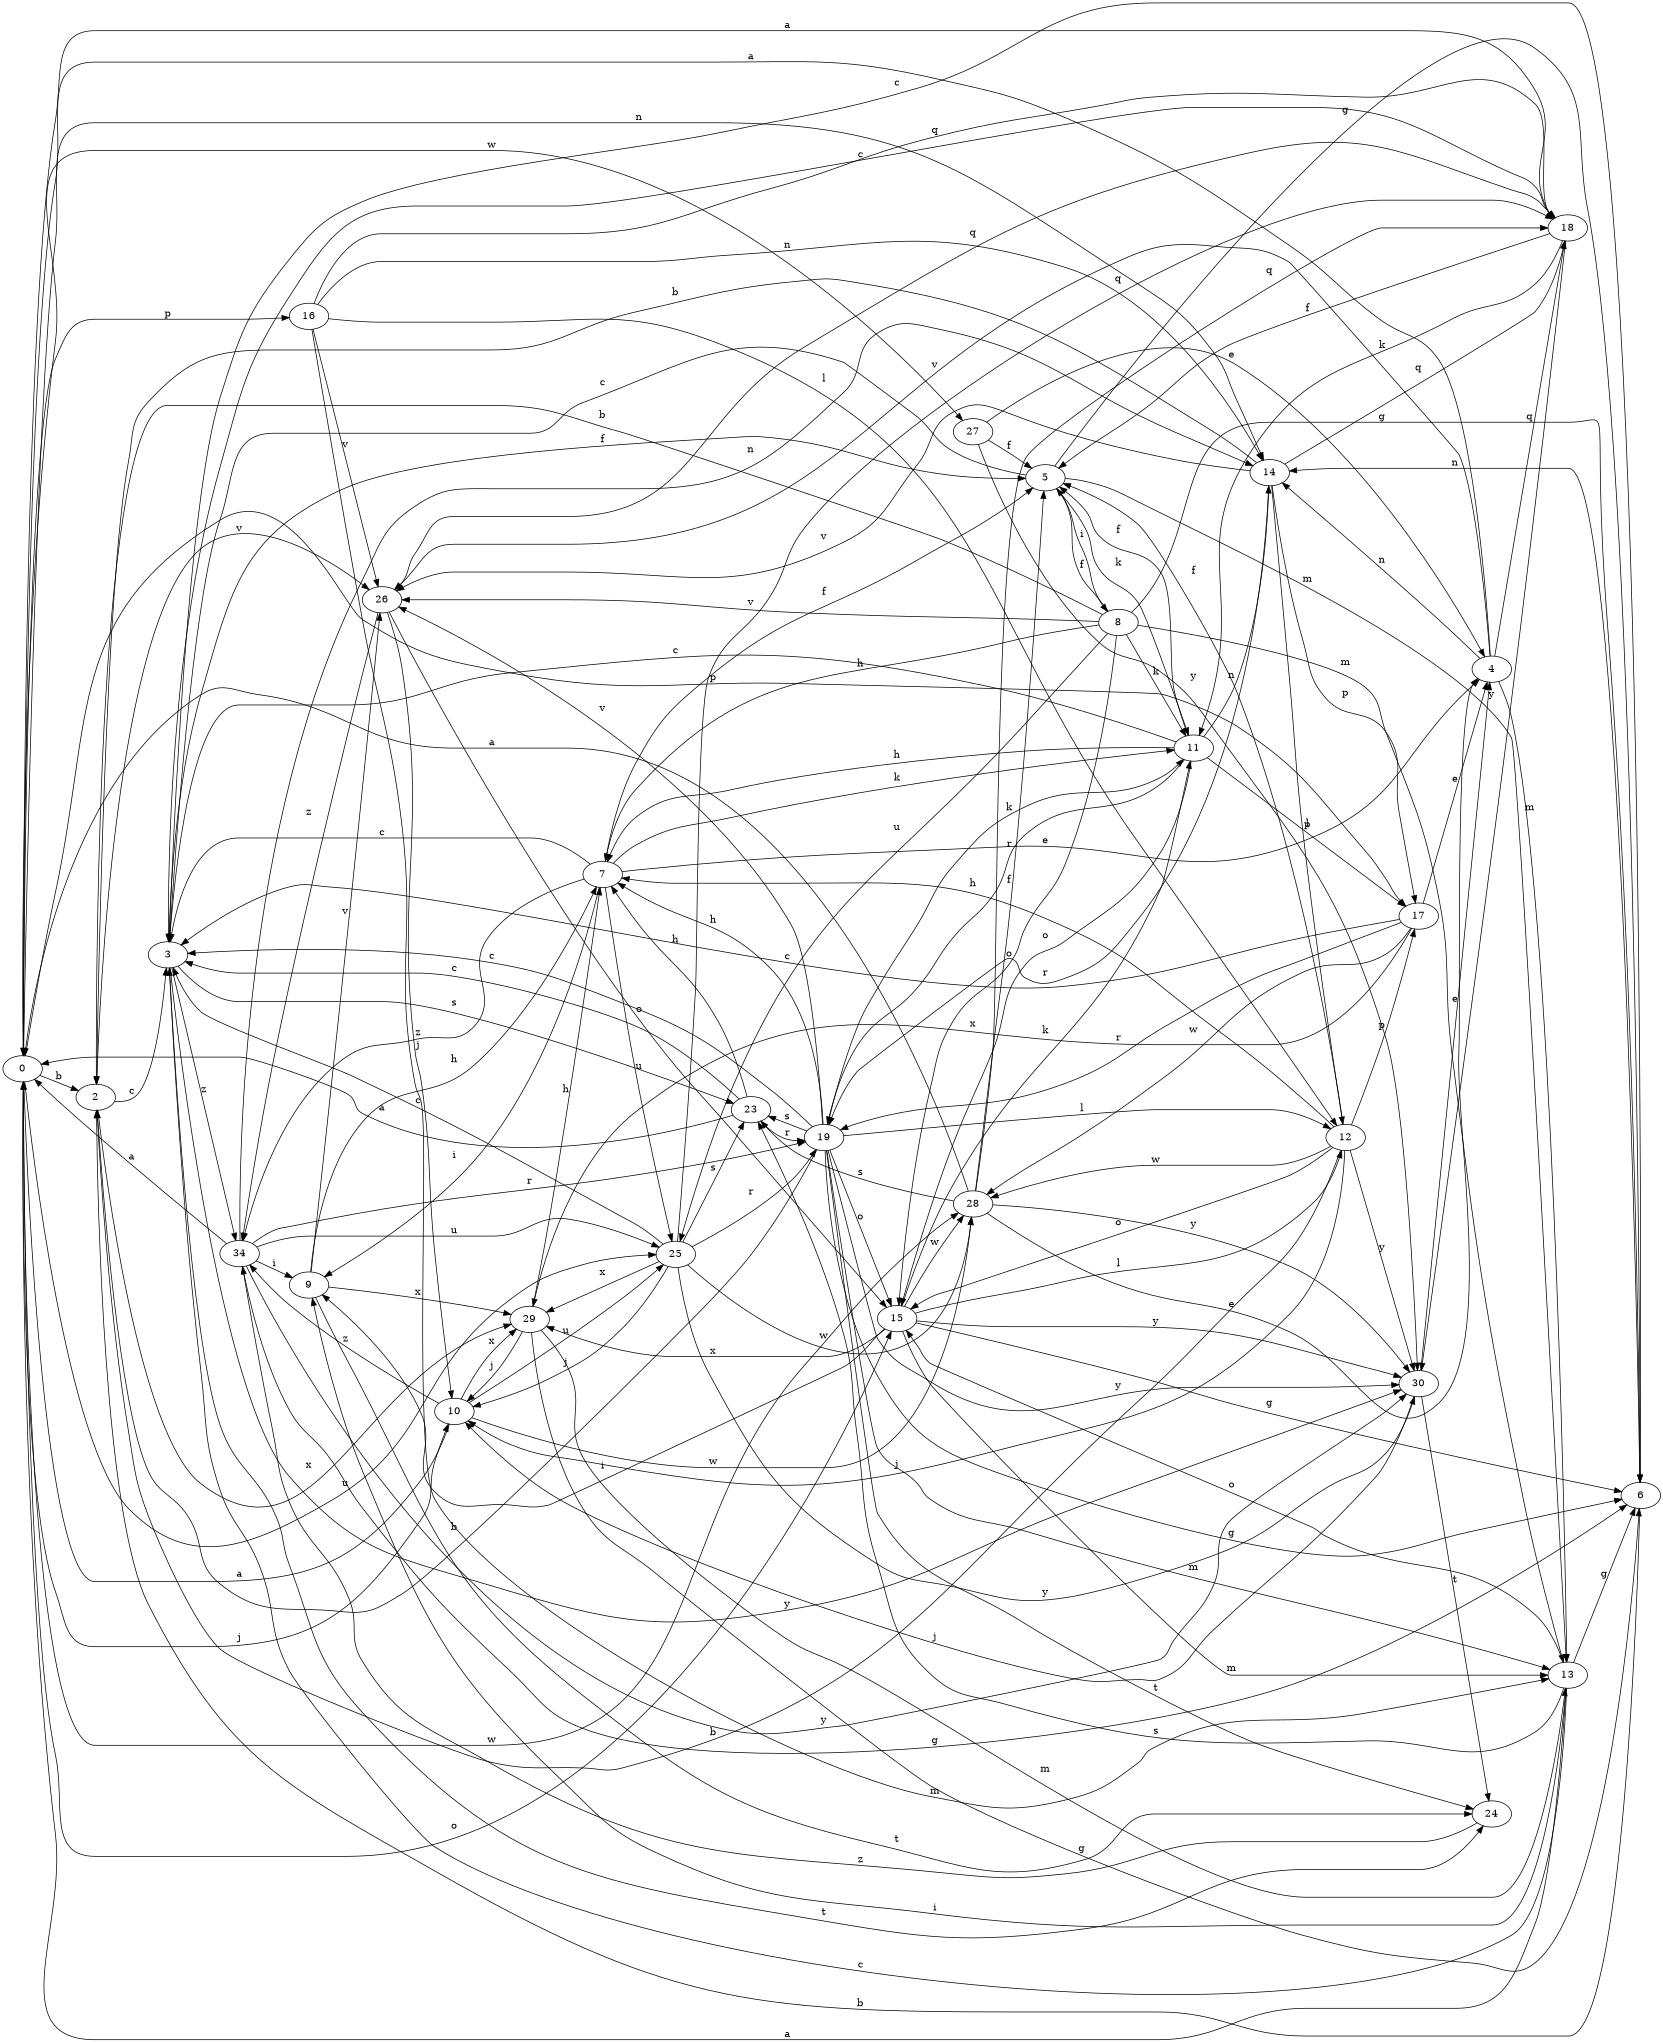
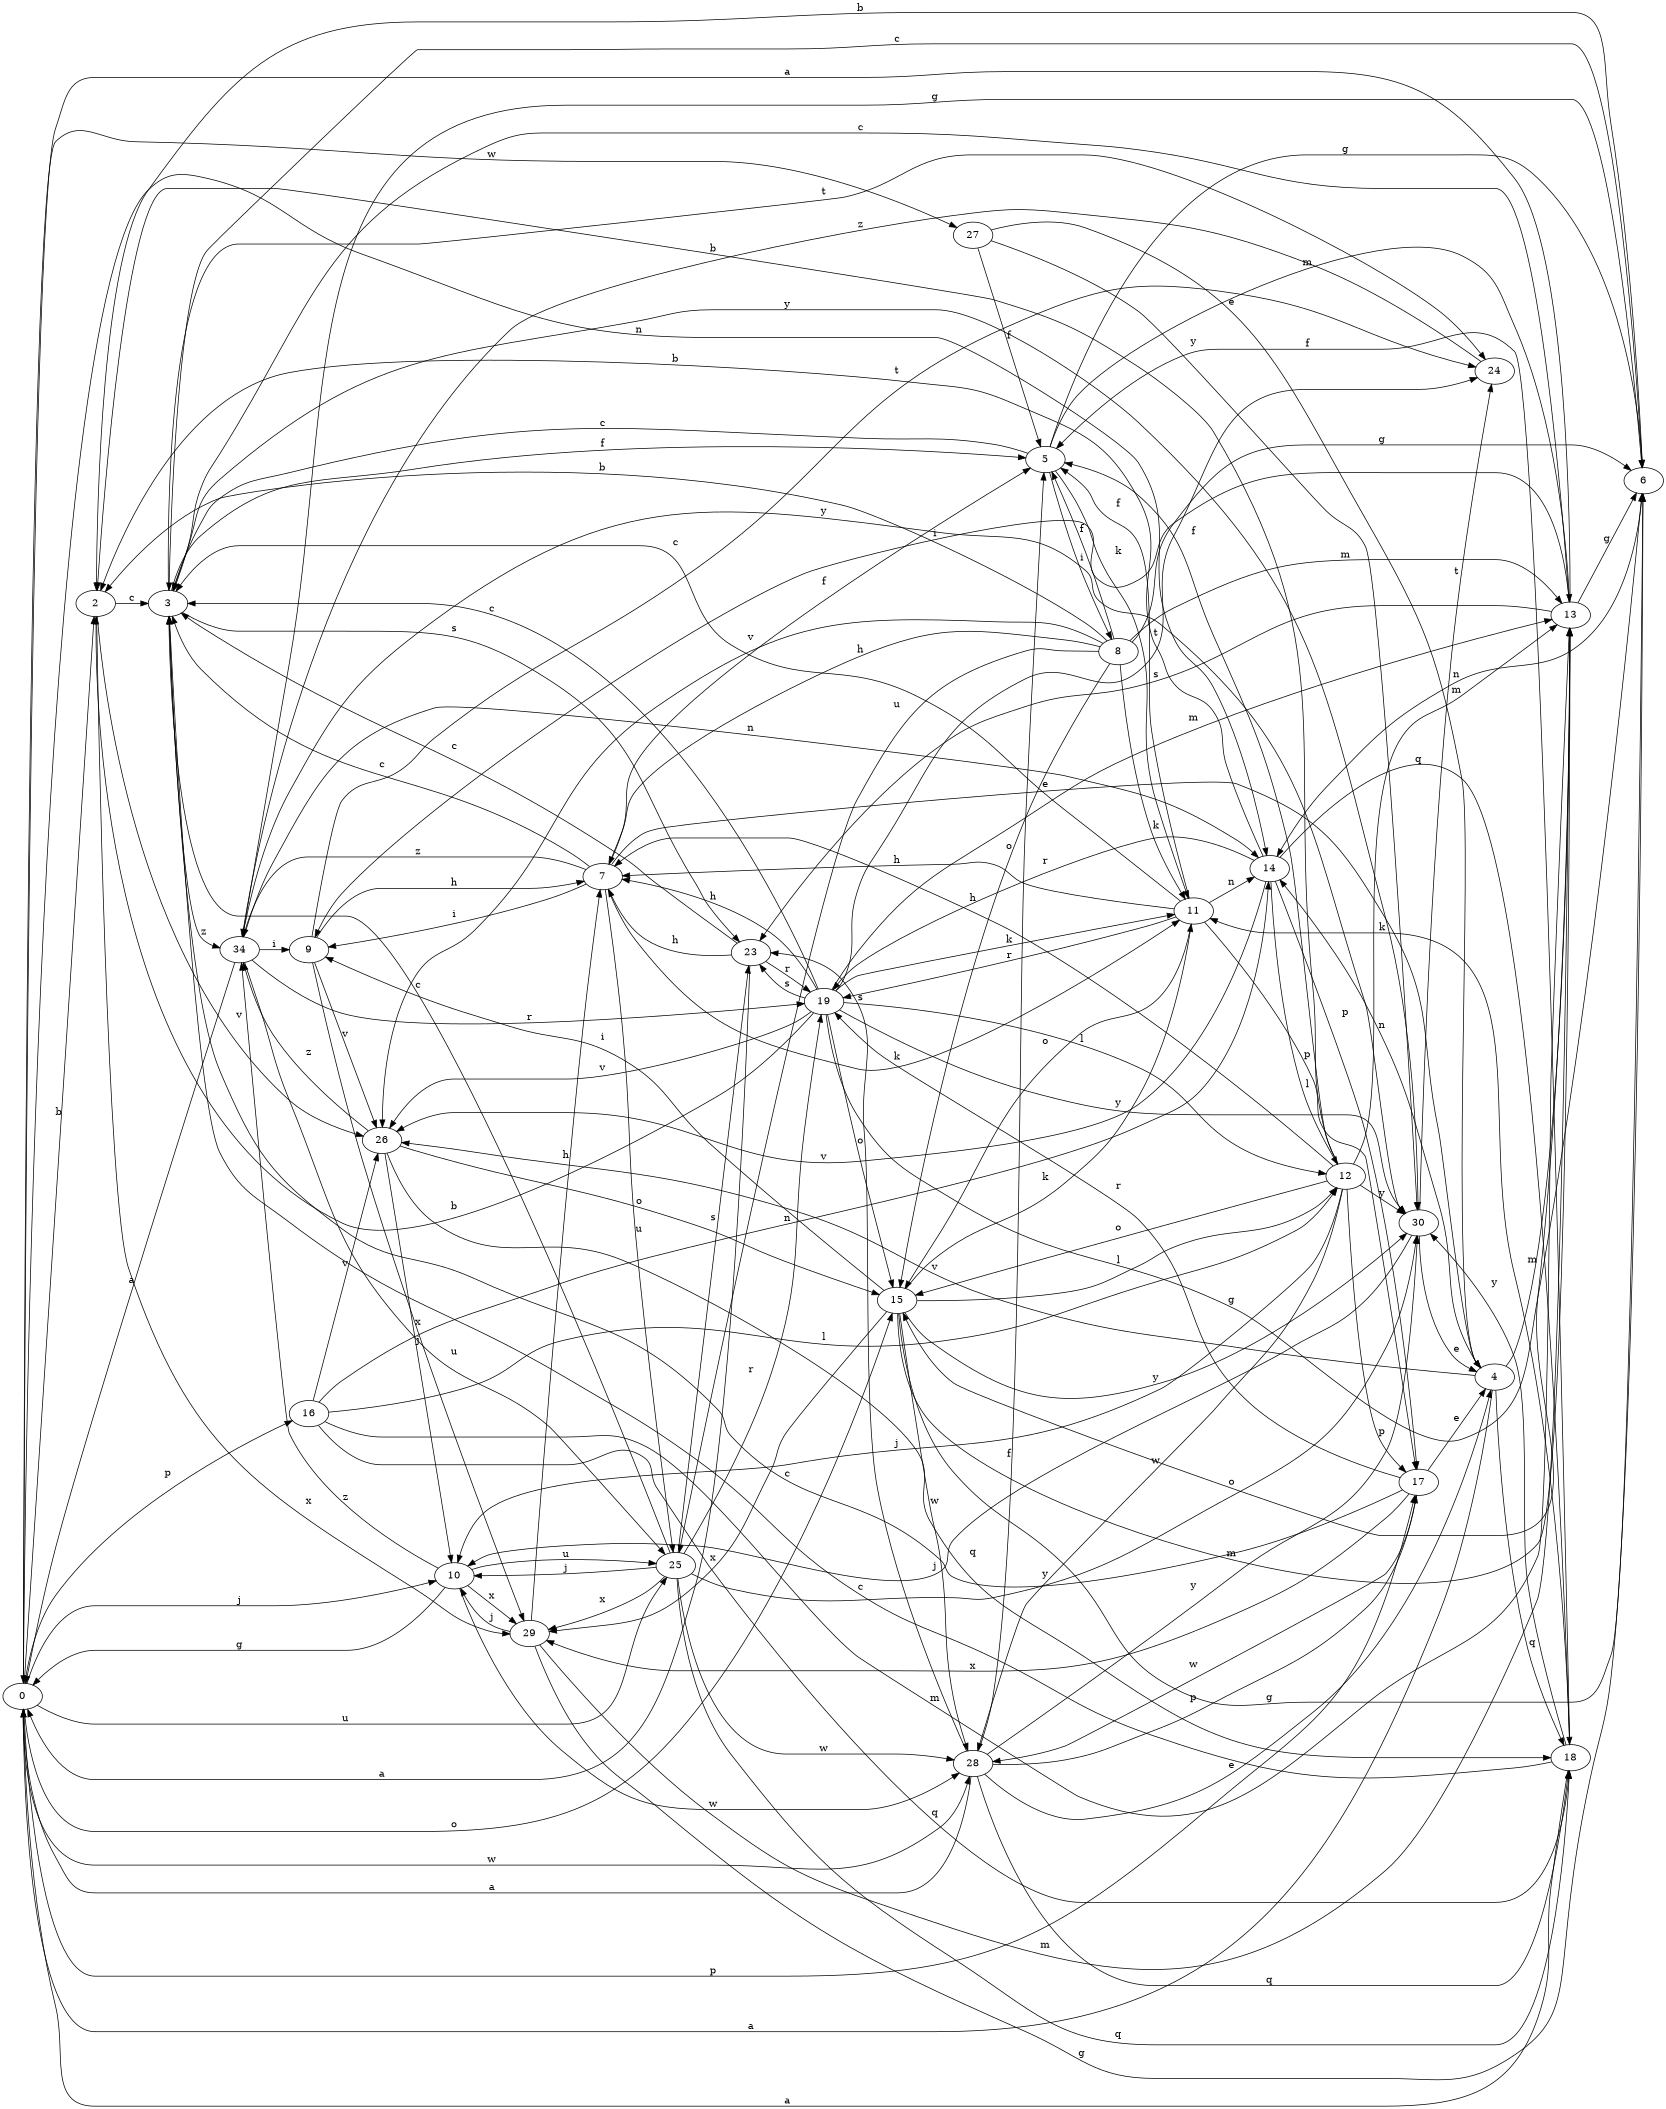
none -> (1376, 858)
(240, 1574) -> (240, 1645)
none -> (1243, 1688)
